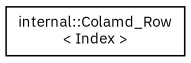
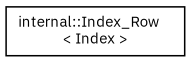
(95, 31) -> (95, 31)
